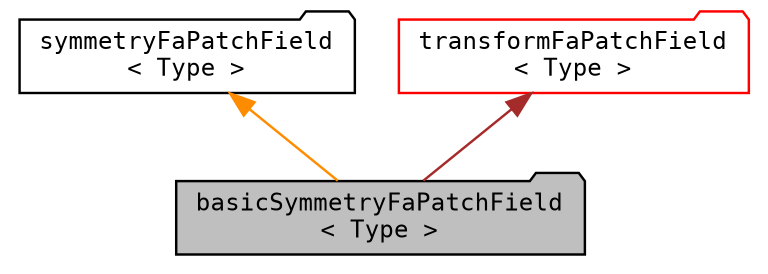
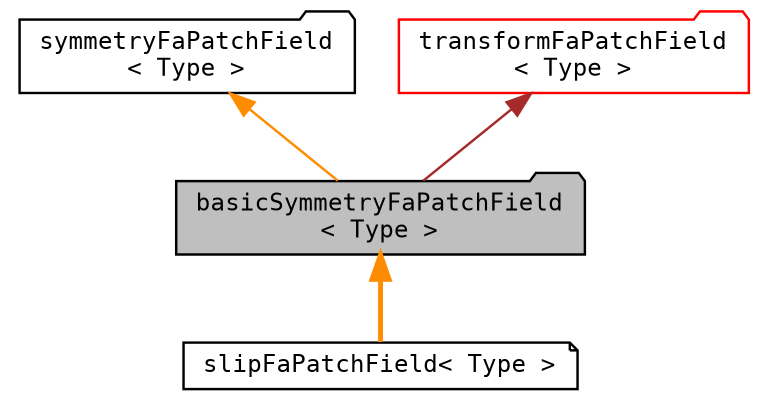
none -> (381, 366)
